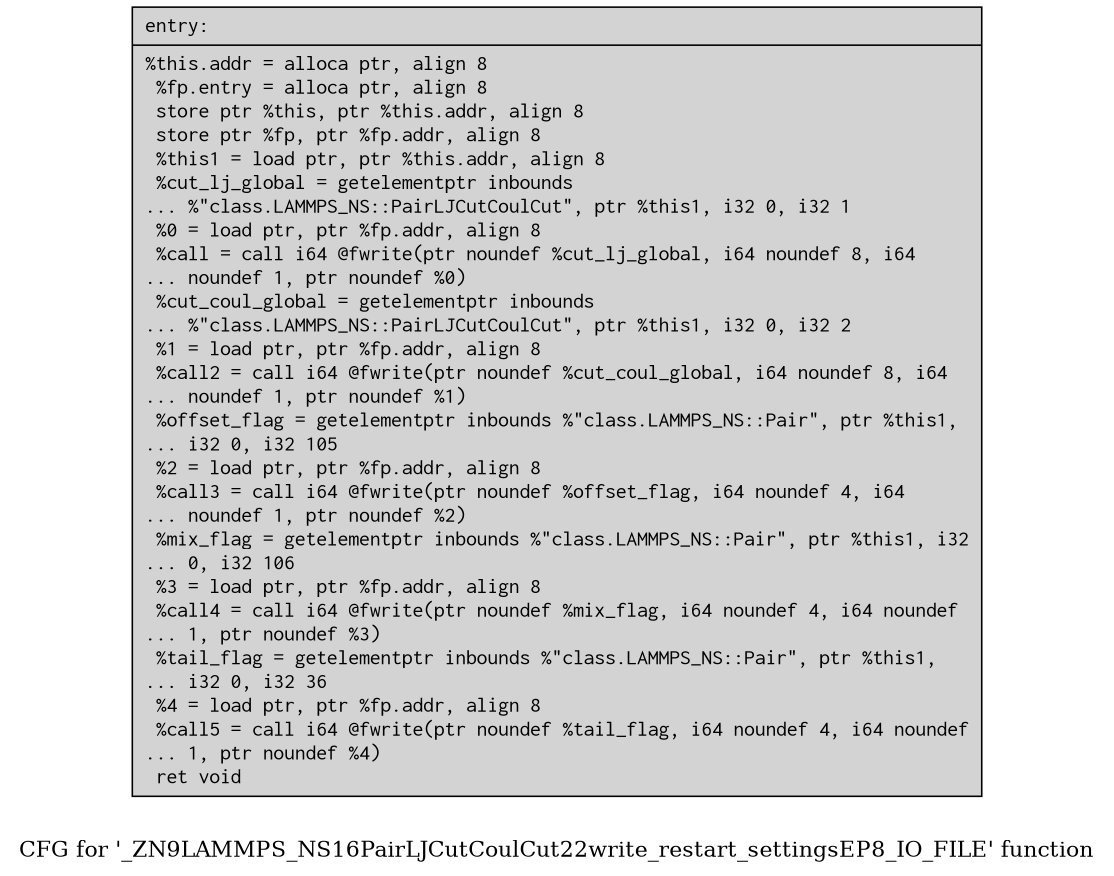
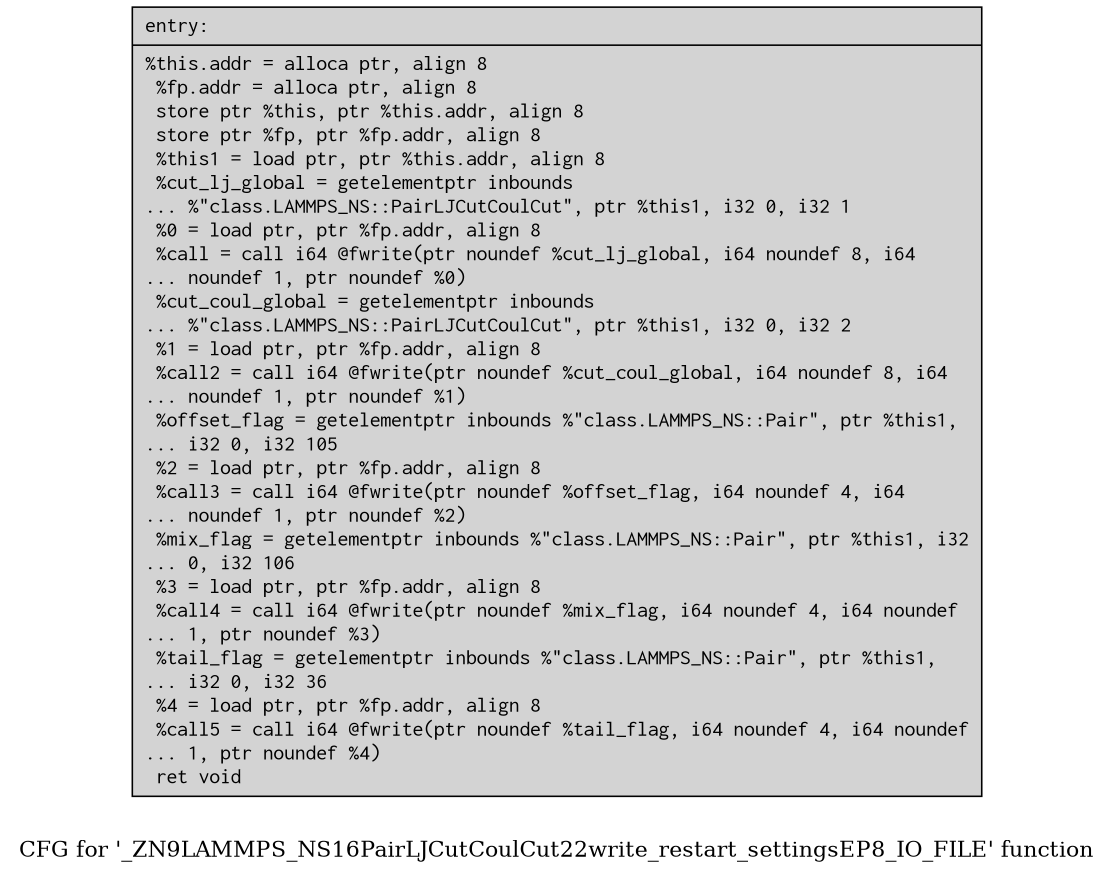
(317, 87) -> (311, 87)
